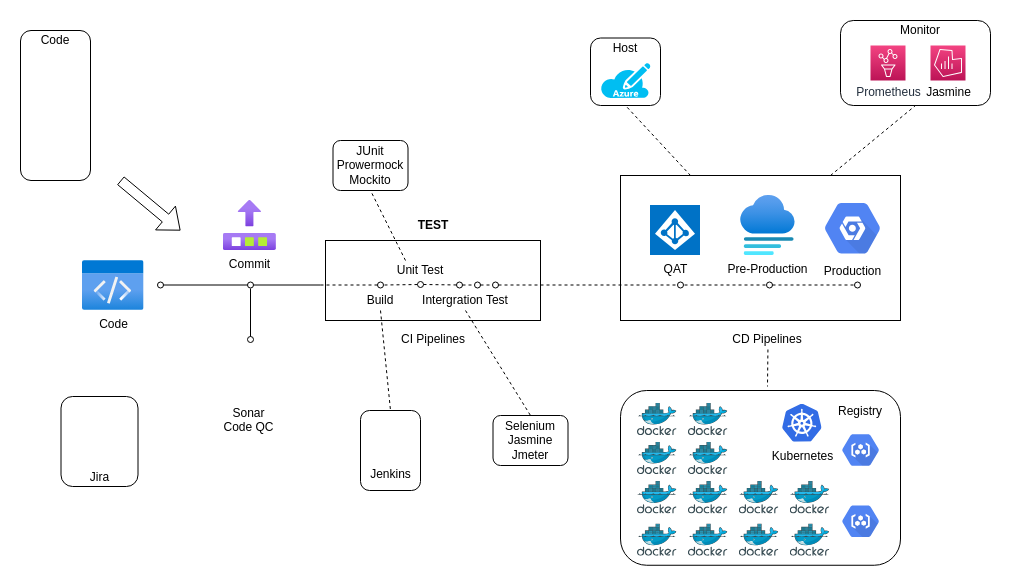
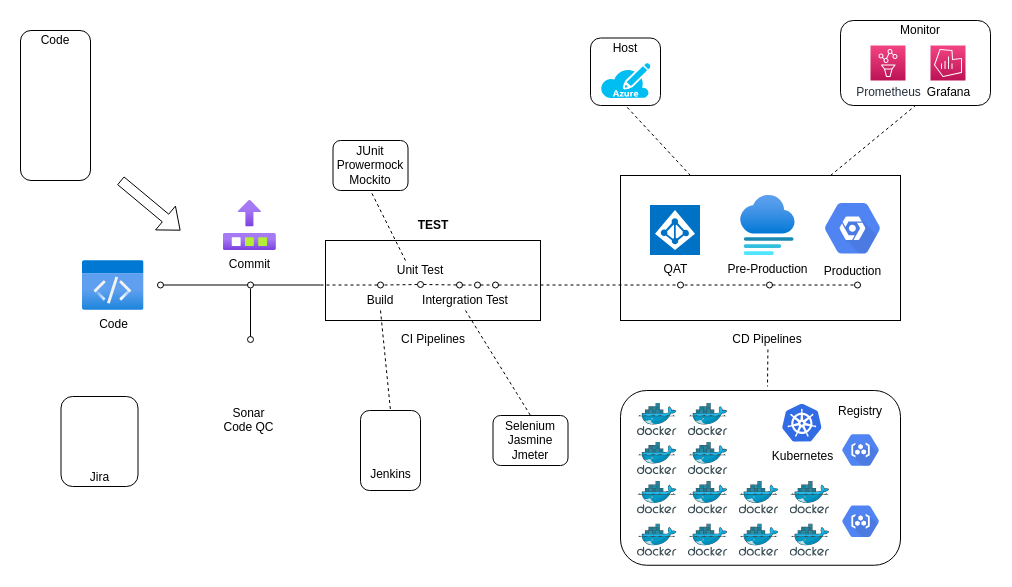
(949, 93) -> (949, 93)
